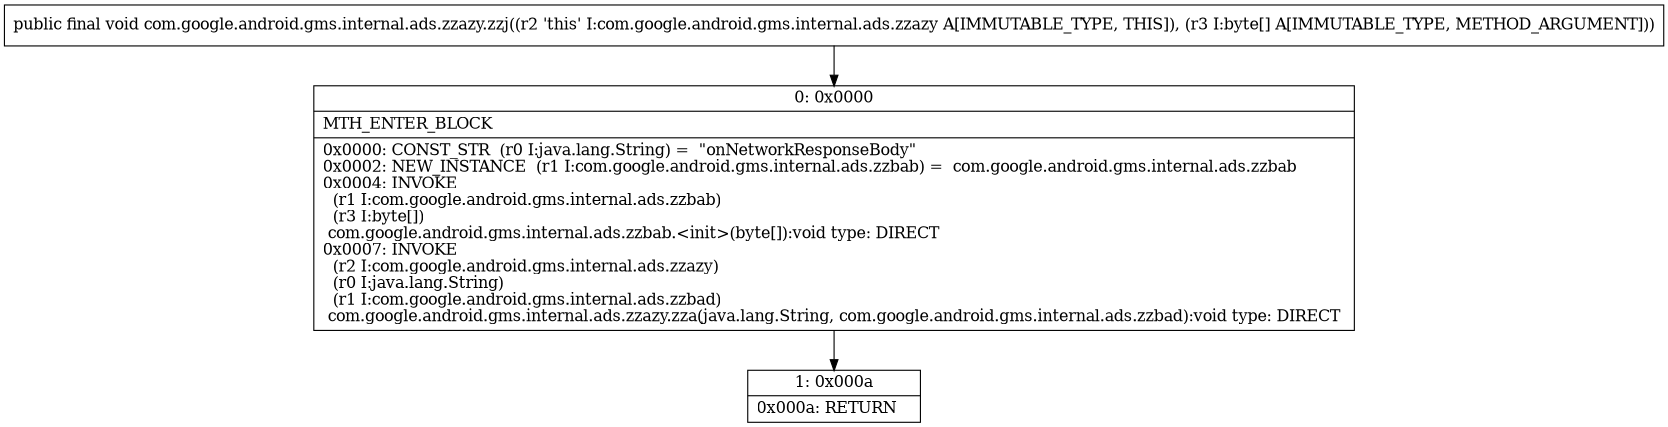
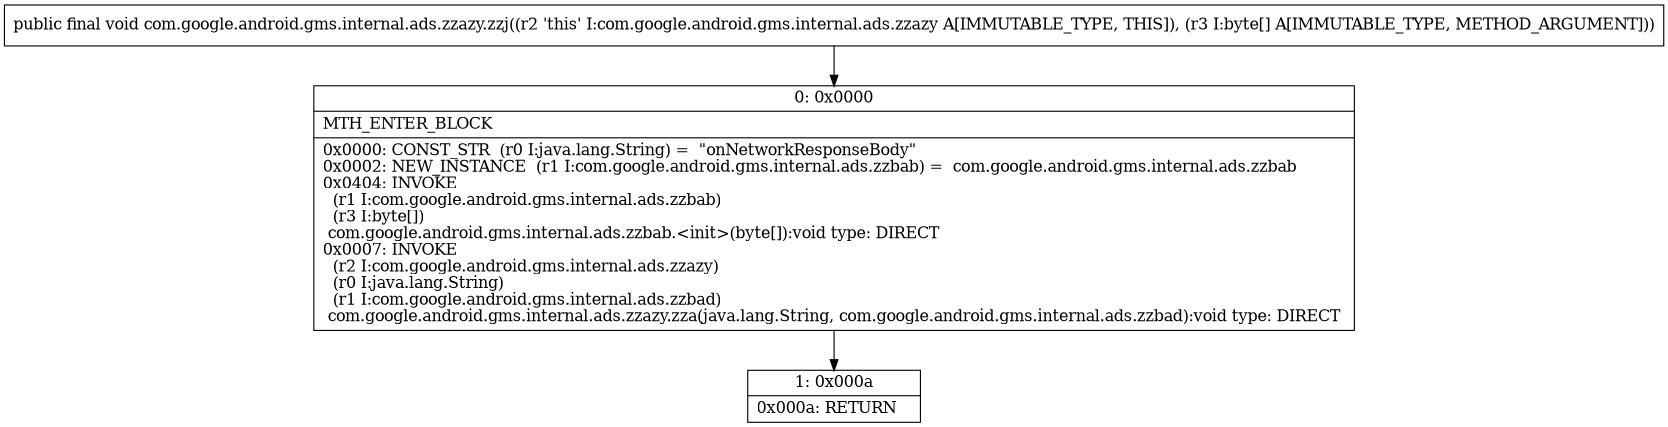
(395, 184) -> (395, 184)
